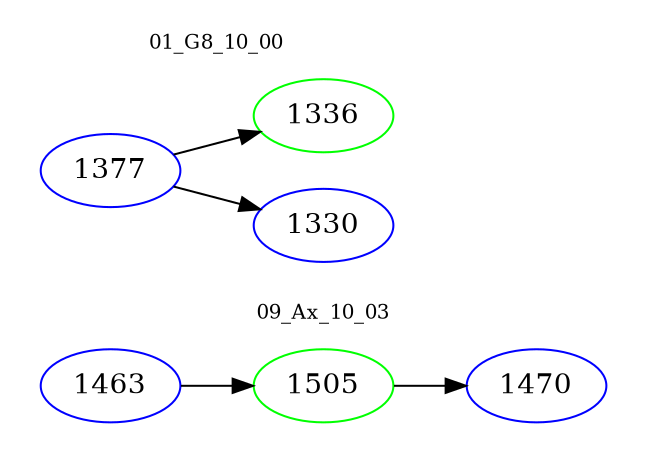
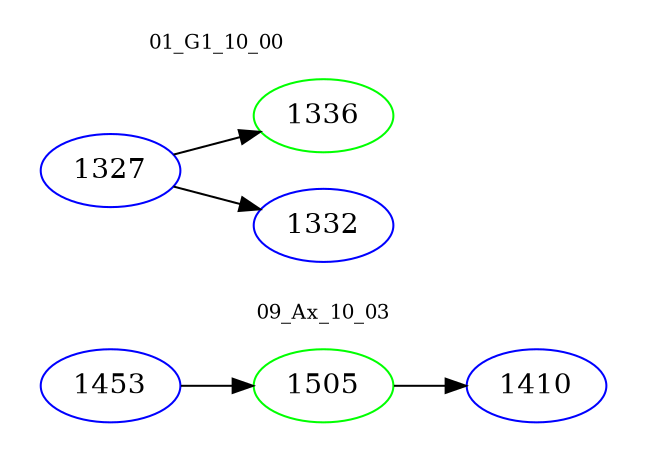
(217, 44) -> (217, 44)
(111, 171) -> (111, 171)
(324, 225) -> (324, 225)
(111, 386) -> (111, 386)
(537, 386) -> (537, 386)
